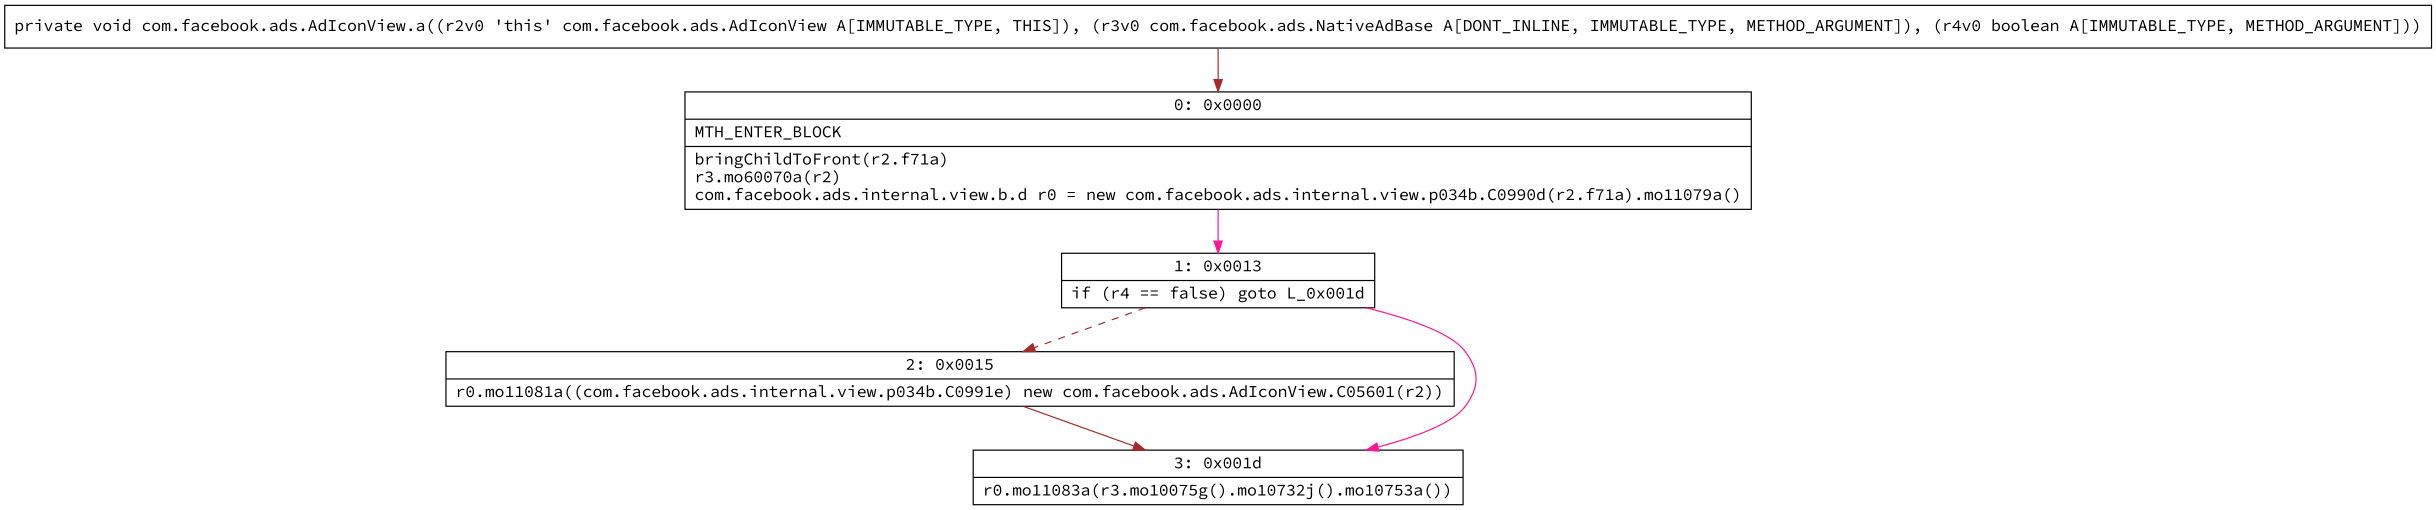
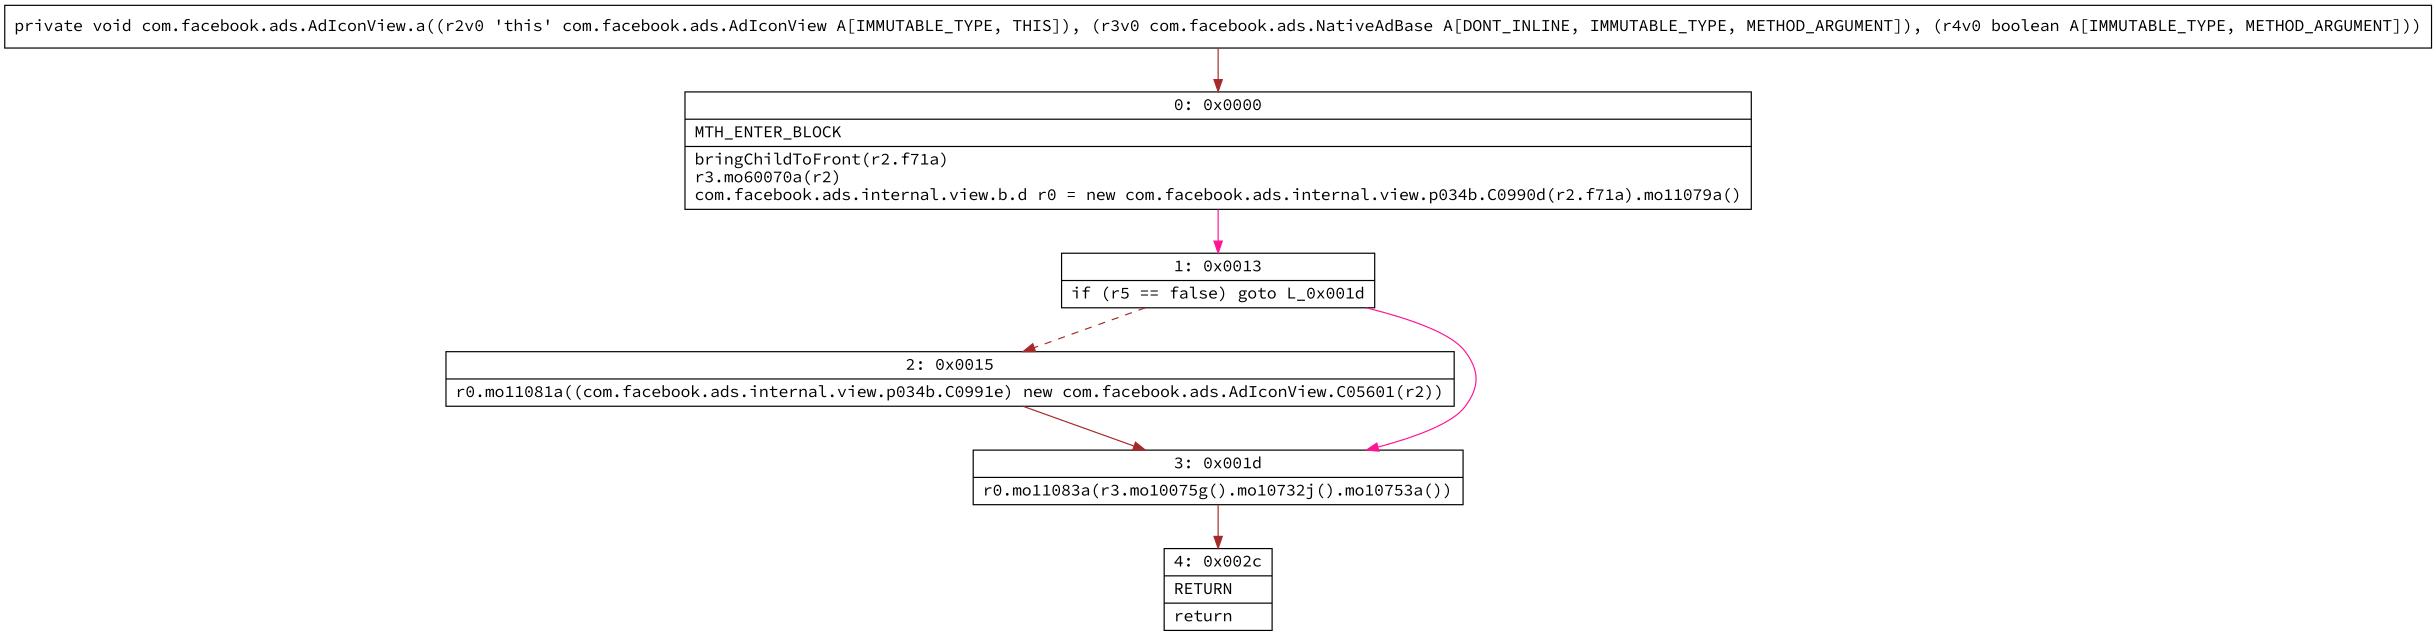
(1218, 294) -> (1218, 294)
none -> (1218, 589)
